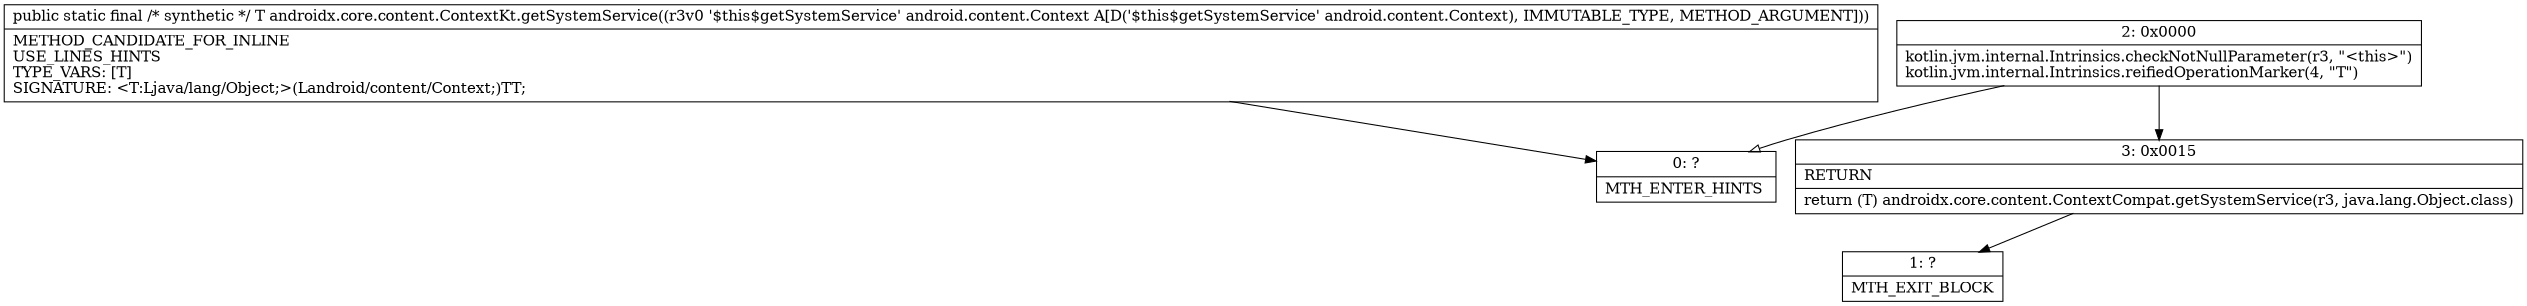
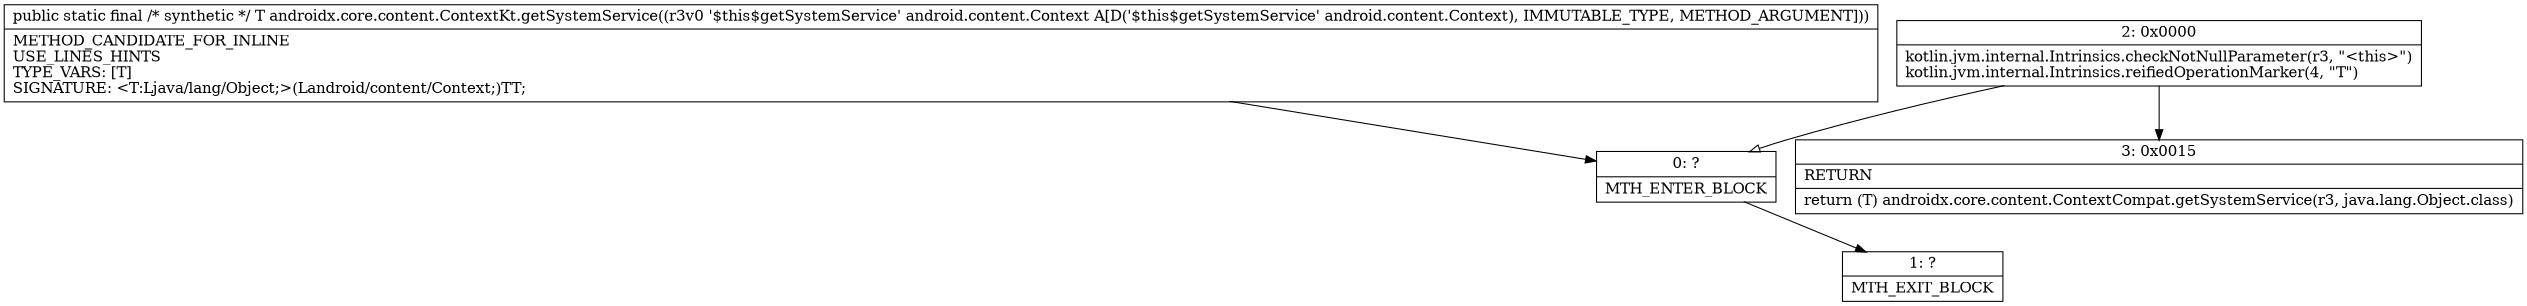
(1684, 189) -> (1686, 189)
(2031, 231) -> (1800, 225)
